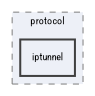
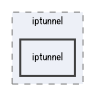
(48, 22) -> (48, 22)
